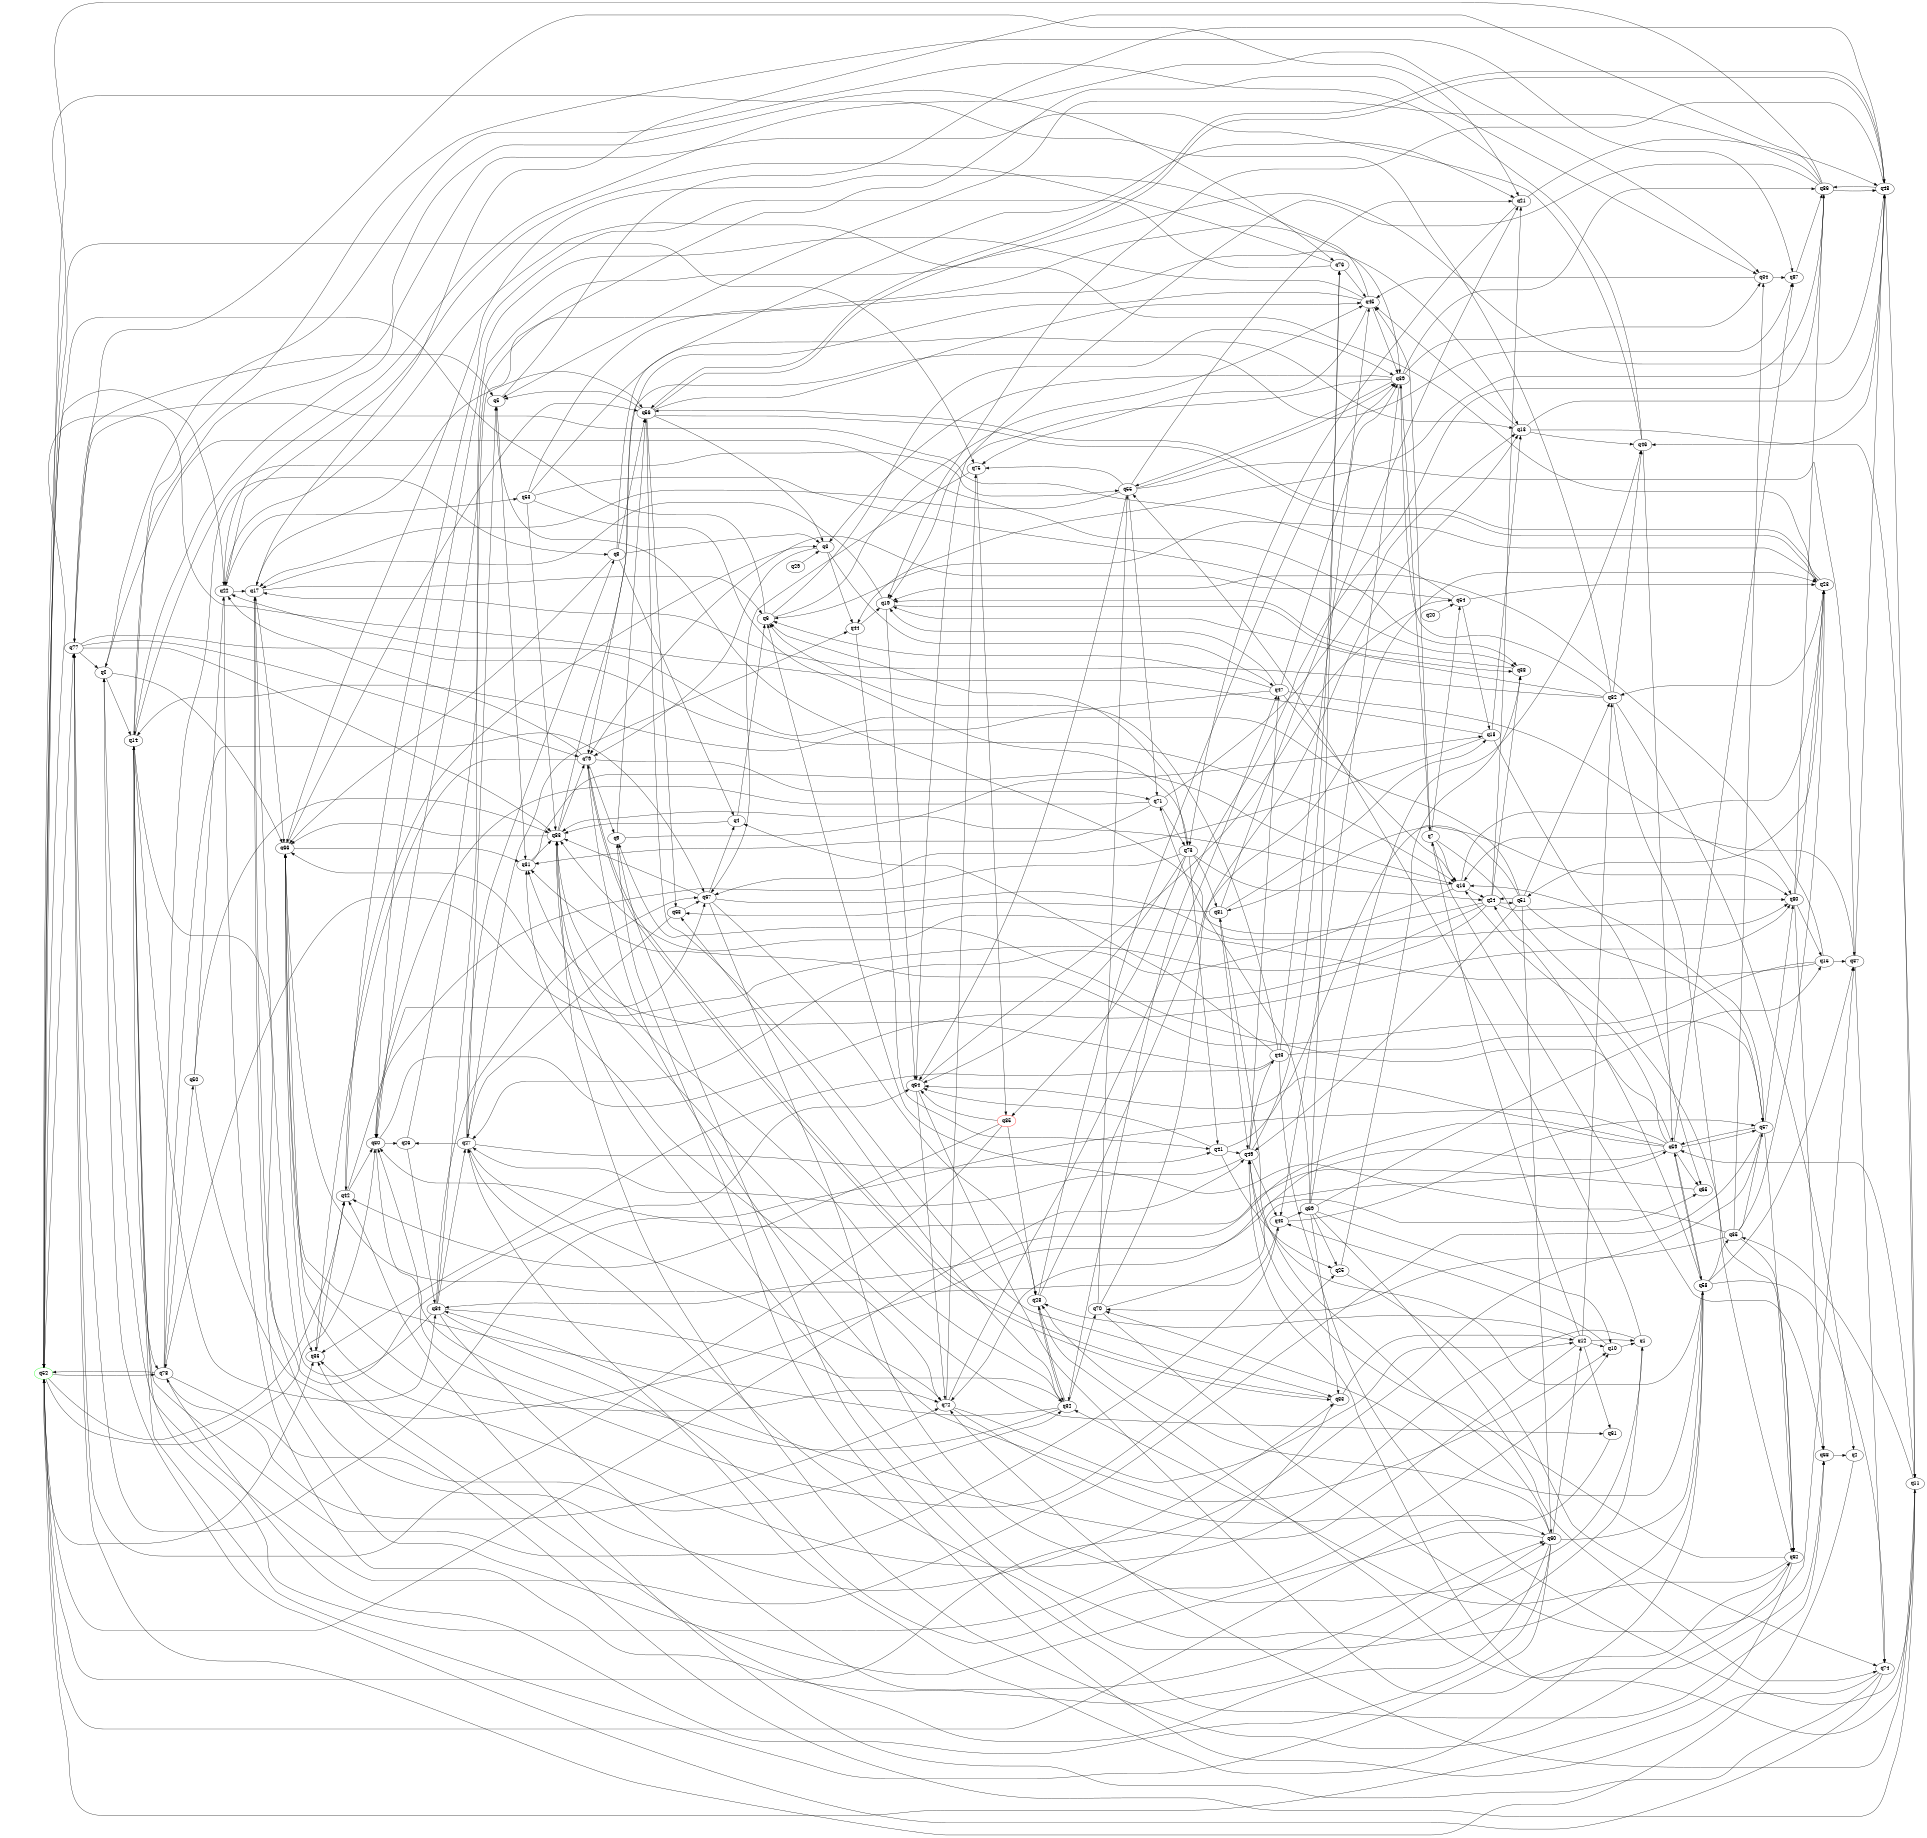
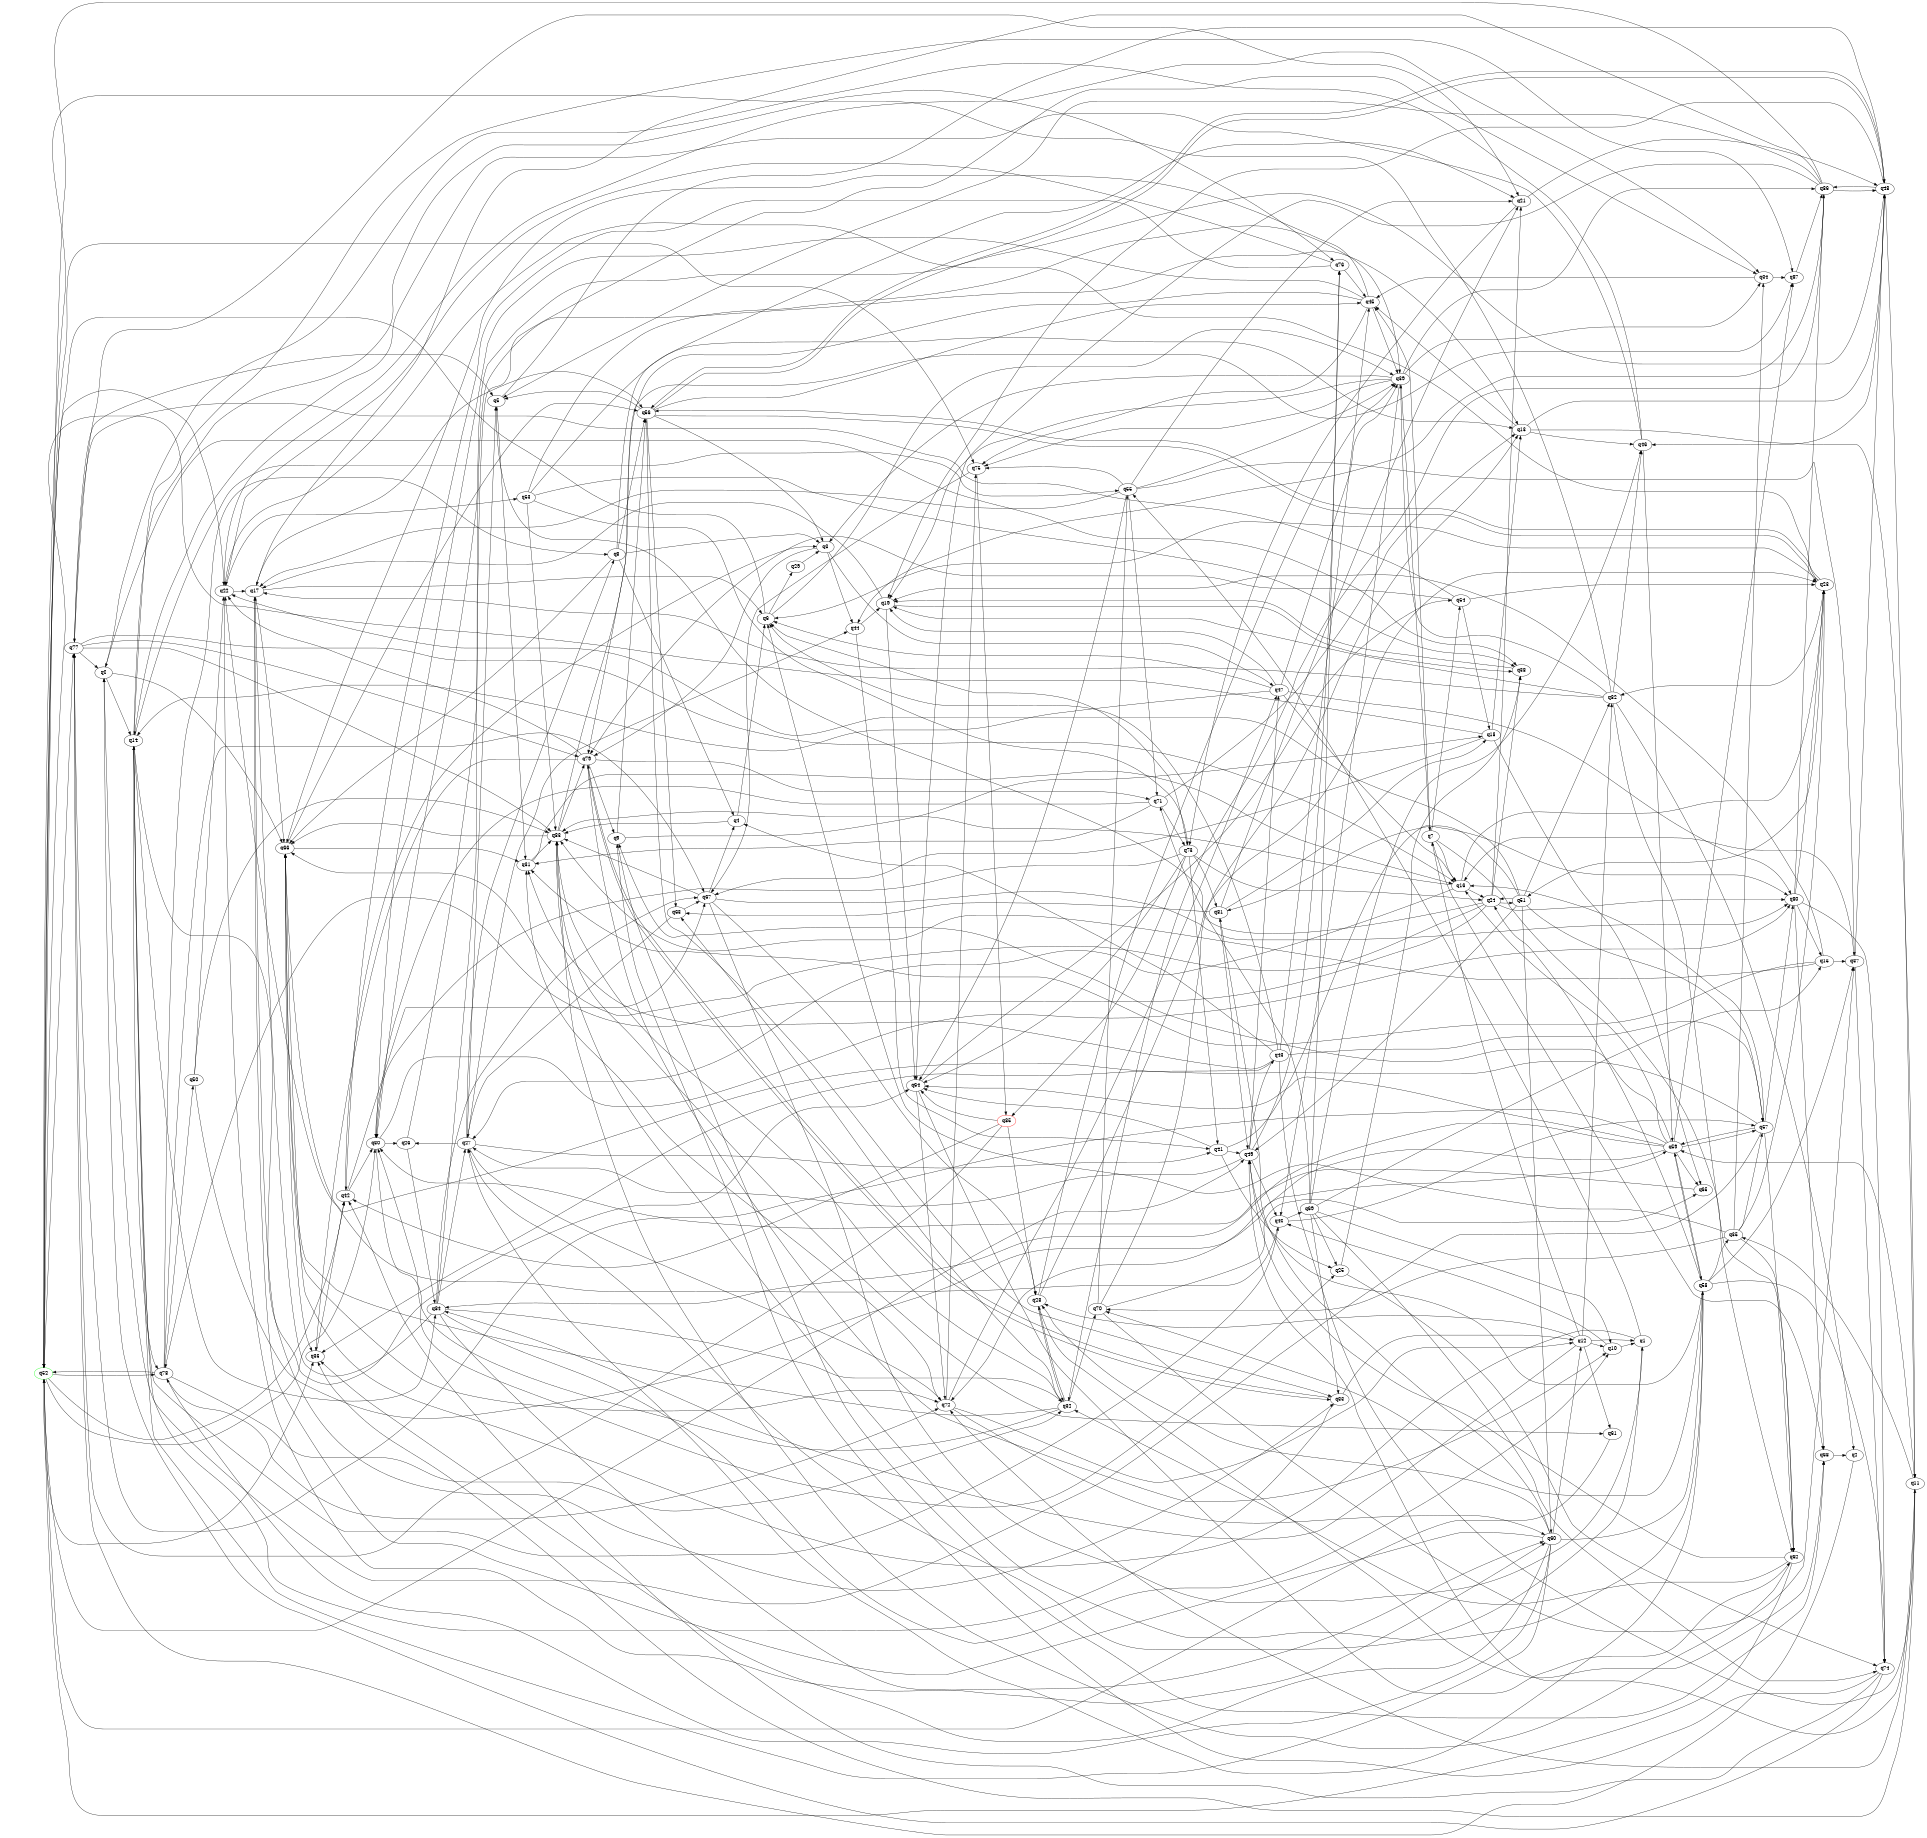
(1038, 415) -> (778, 597)
(1267, 438) -> (1191, 428)
(1431, 616) -> none
none -> (1880, 1265)
(908, 1640) -> (737, 1098)
